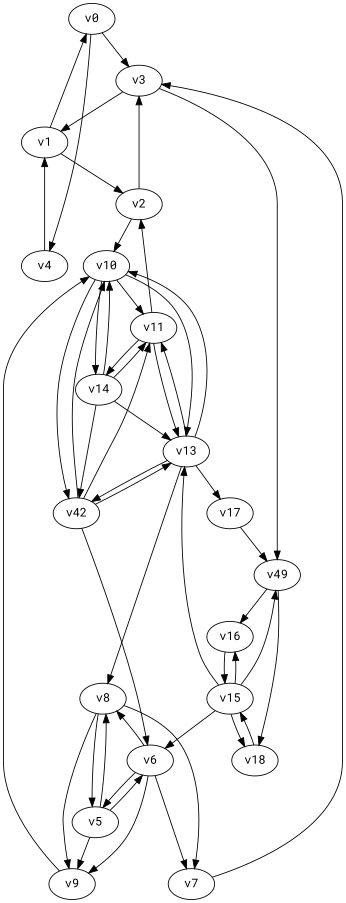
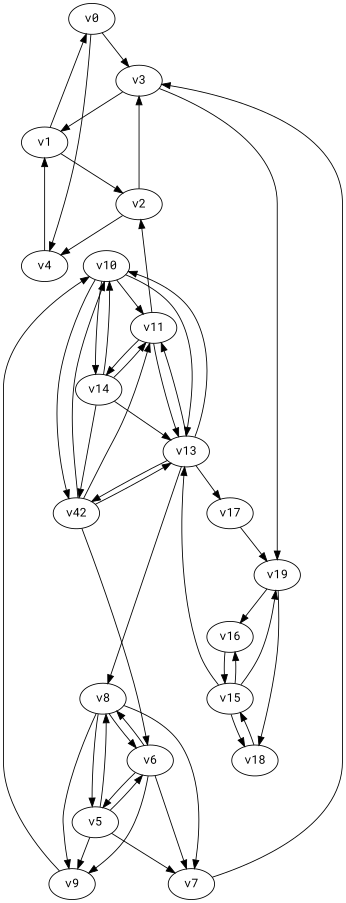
(125, 231) -> (95, 233)
(277, 575) -> (277, 575)
(194, 727) -> (119, 728)
none -> (140, 851)
